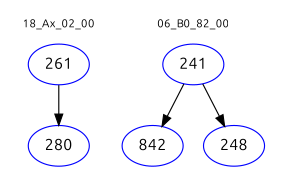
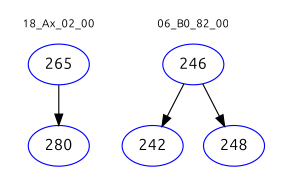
(59, 64) -> (59, 64)
(193, 64) -> (193, 64)
(153, 146) -> (153, 146)
